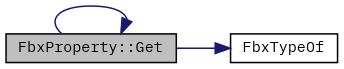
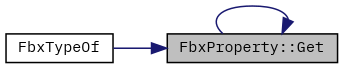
(196, 48) -> (132, 48)
